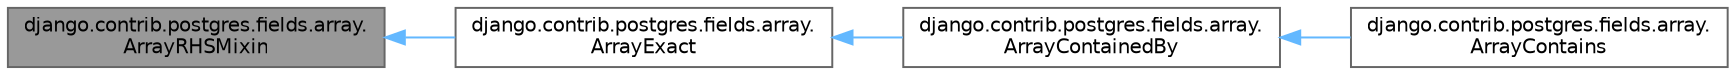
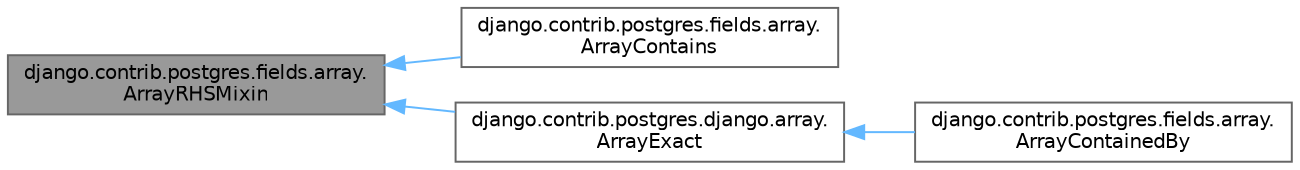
(644, 37) -> (650, 132)
(1326, 37) -> (433, 60)
